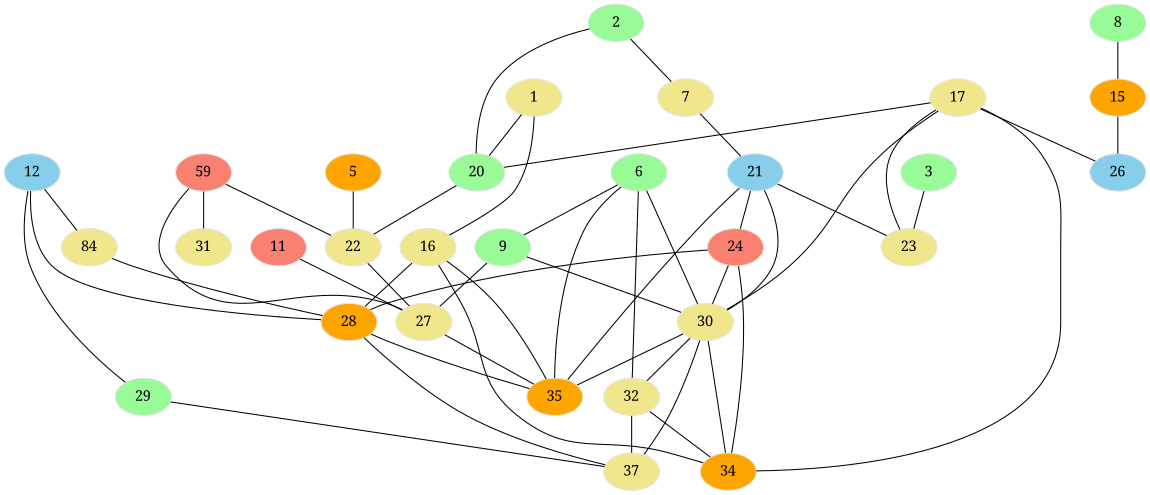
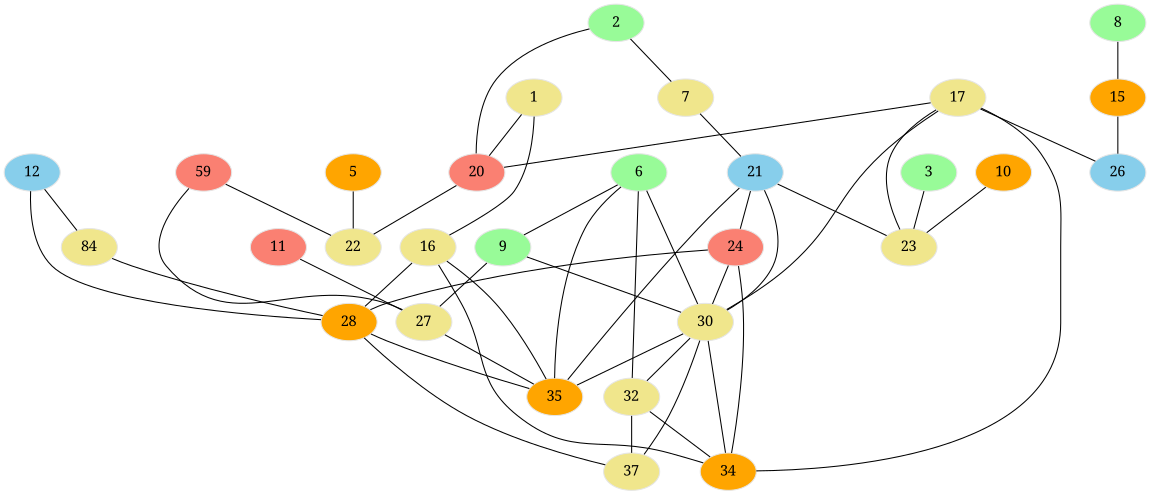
(477, 172) -> (477, 172)
none -> (1004, 172)
(204, 247) -> none
(383, 279) -> none
(143, 397) -> none
